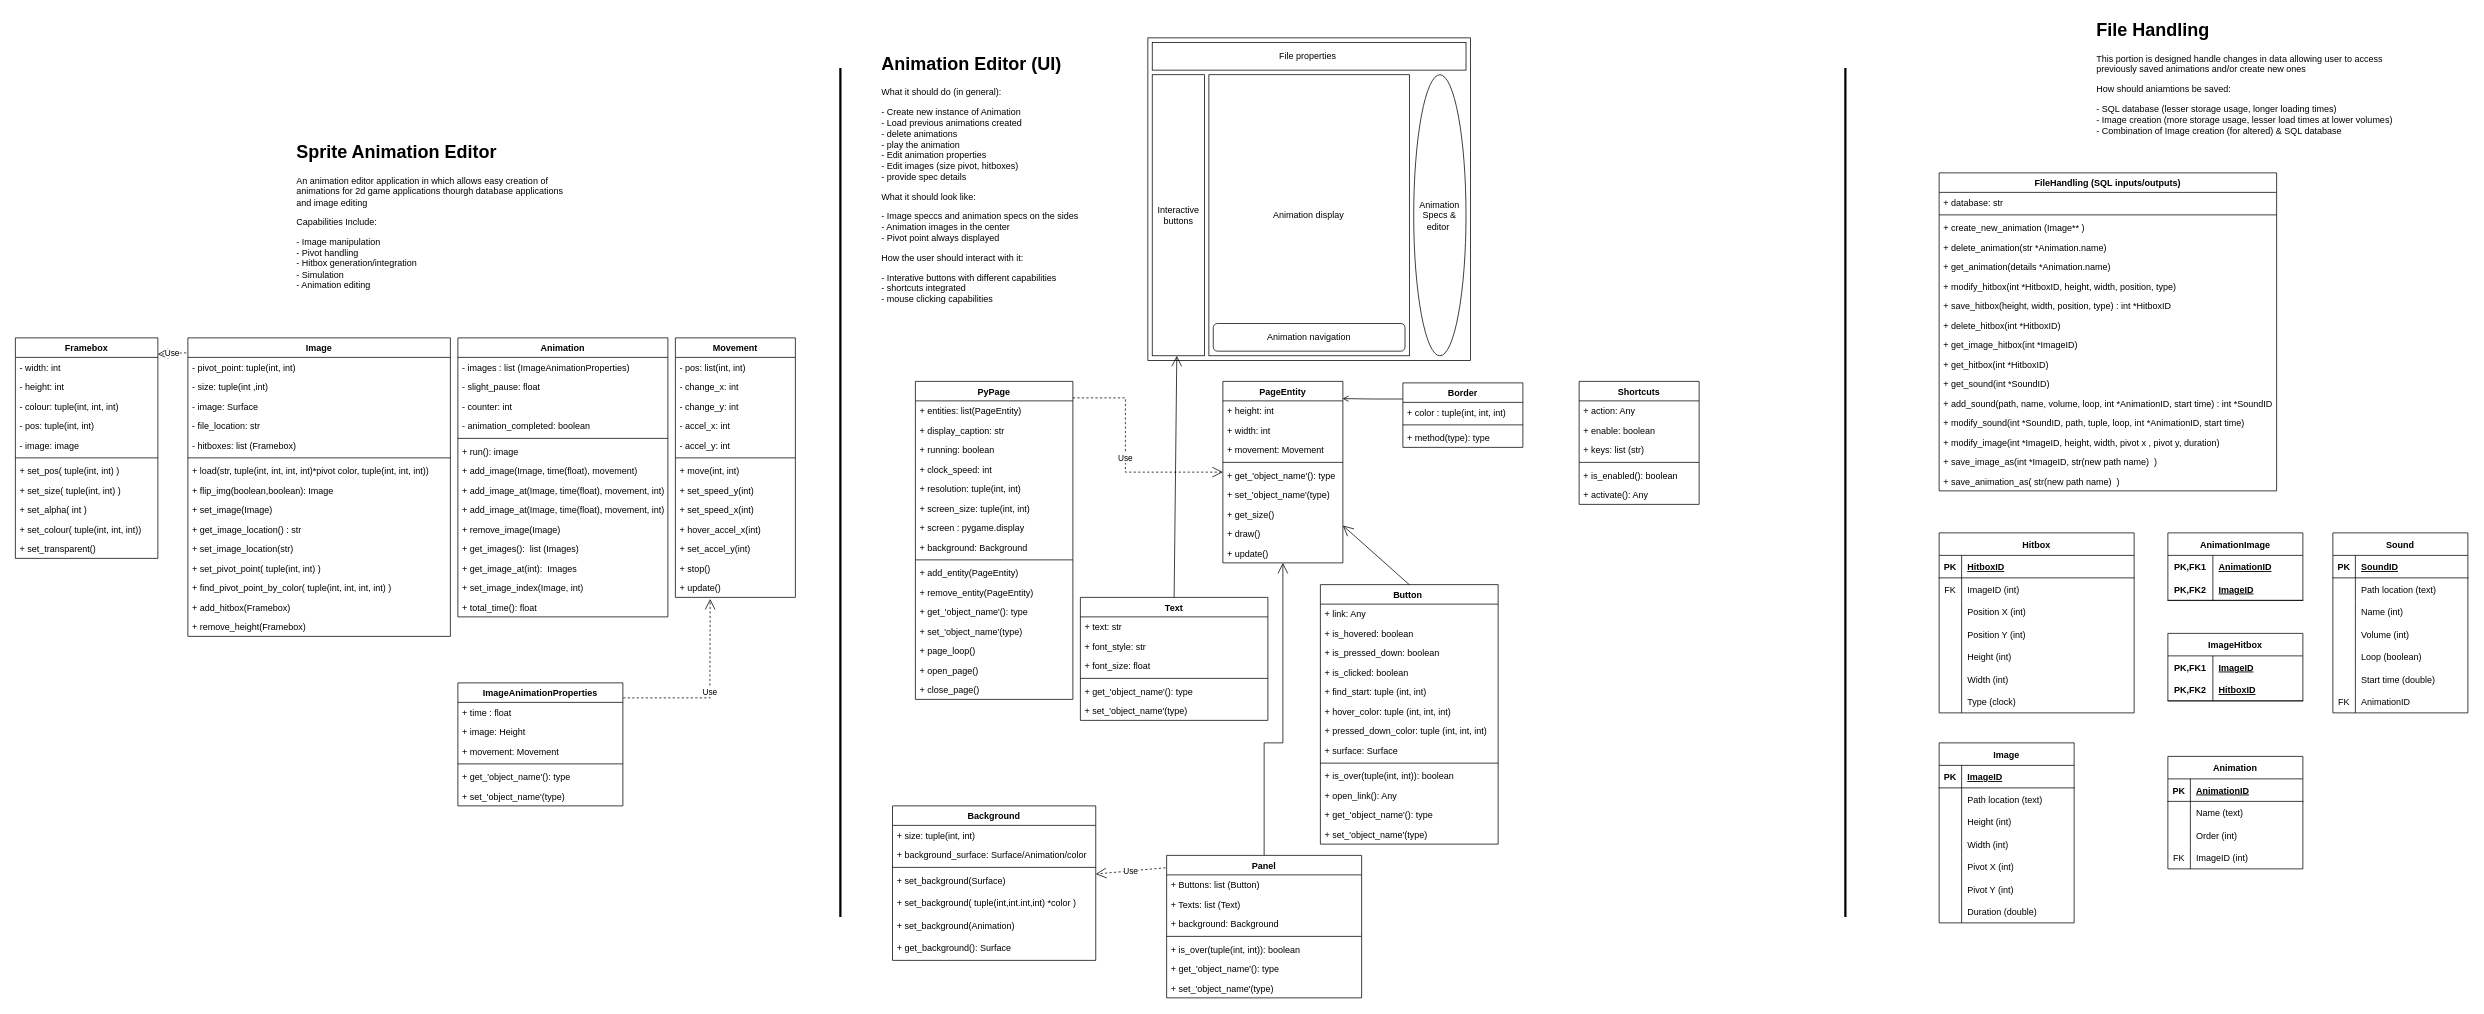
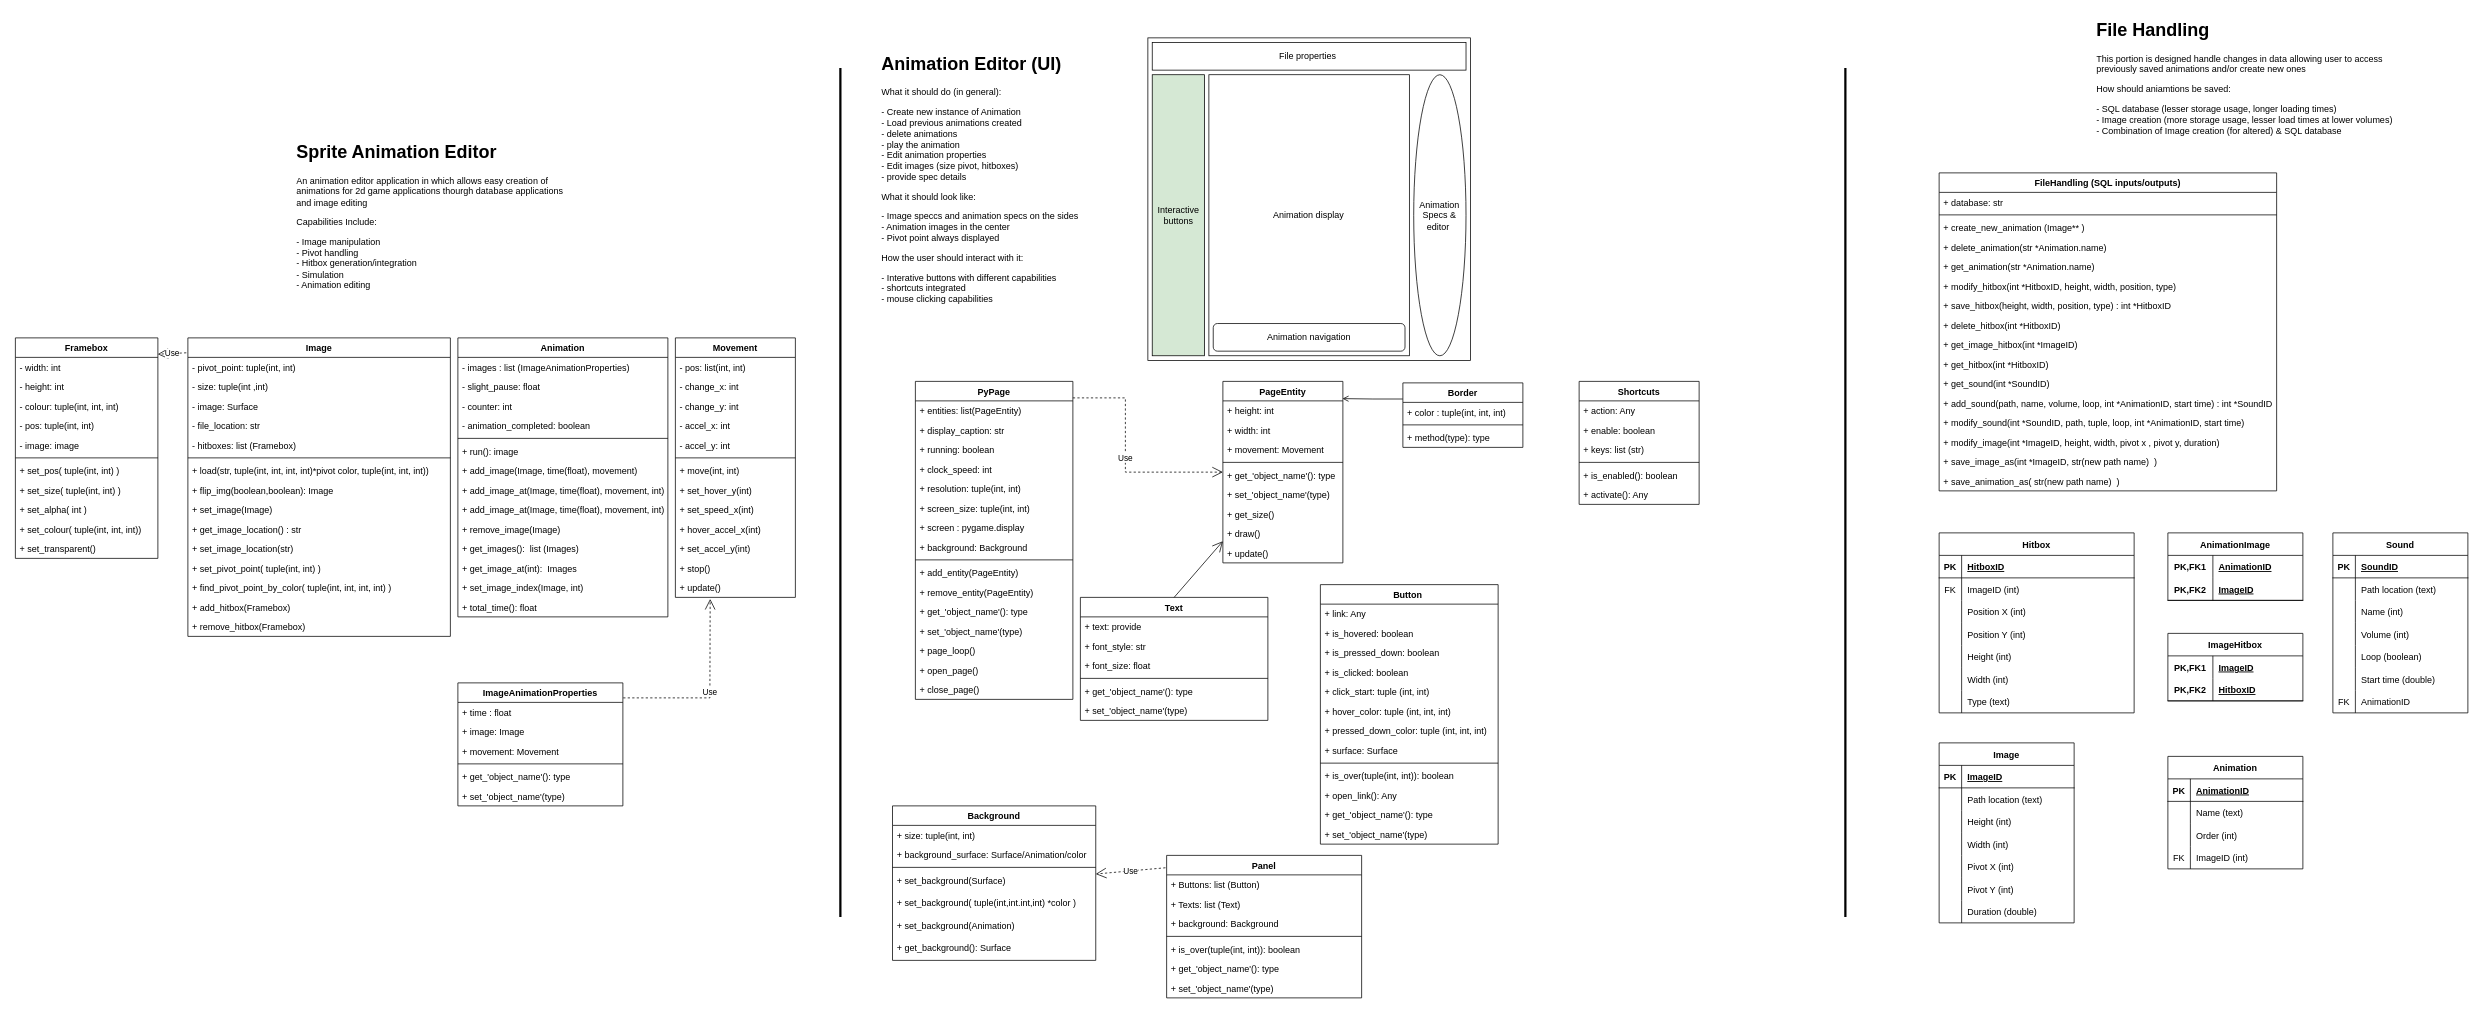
(1178, 215) -> (1178, 215)
(2034, 267) -> (2026, 267)
(1175, 478) -> (1197, 571)
(723, 491) -> (723, 491)
(1377, 556) -> none
(253, 627) -> (253, 627)
(1109, 627) -> (1118, 627)
(1388, 692) -> (1390, 692)
(1995, 702) -> (1994, 702)
(1283, 719) -> none
(494, 732) -> (493, 732)
